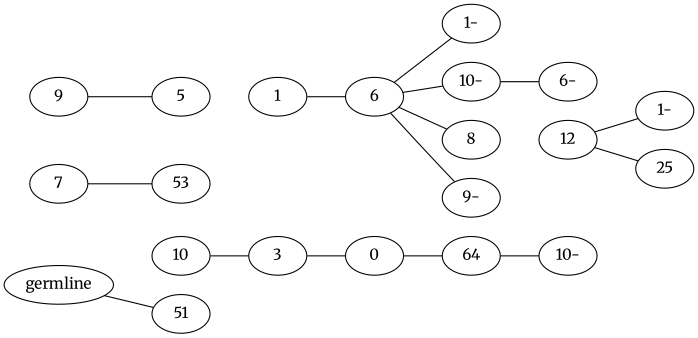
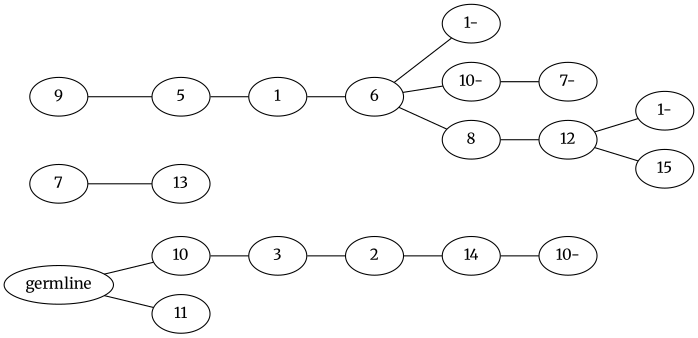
(568, 82) -> (568, 82)
none -> (230, 97)
none -> (520, 140)
(665, 169) -> (665, 169)
(181, 184) -> (181, 184)
(471, 198) -> none
(375, 256) -> (375, 256)
(471, 256) -> (471, 256)
none -> (129, 268)
(181, 314) -> (181, 314)
